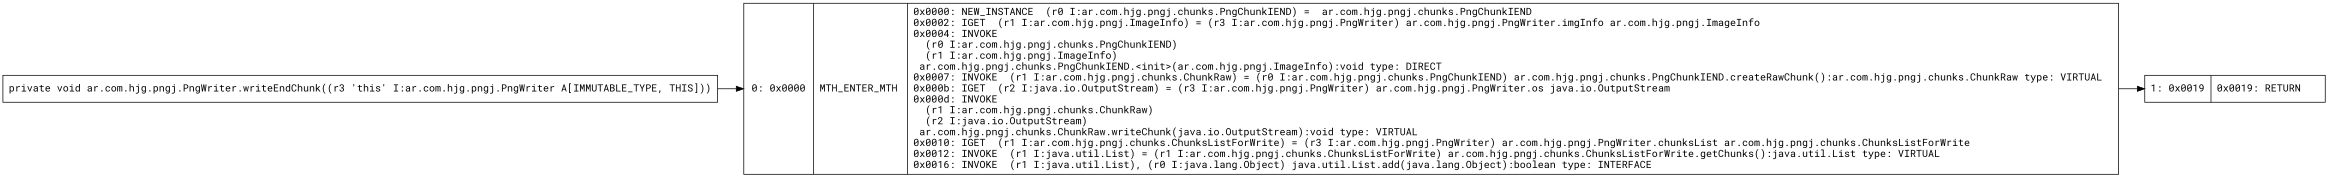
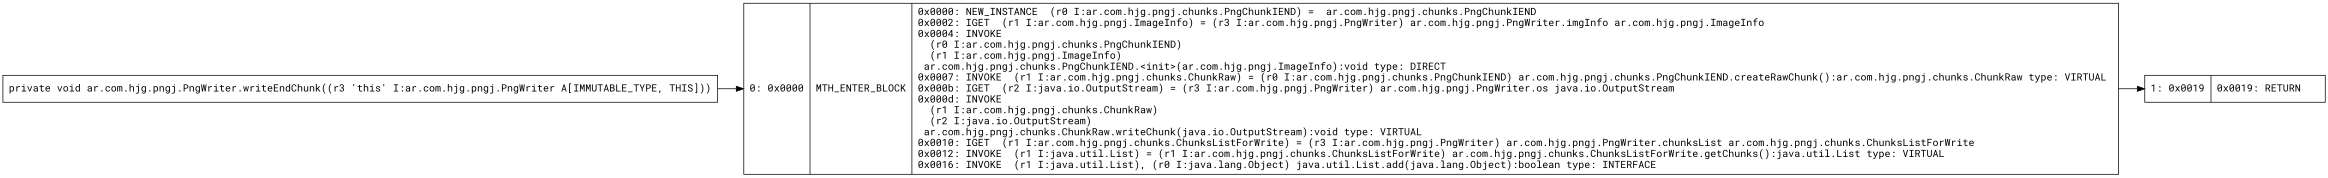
(859, 88) -> (861, 88)
